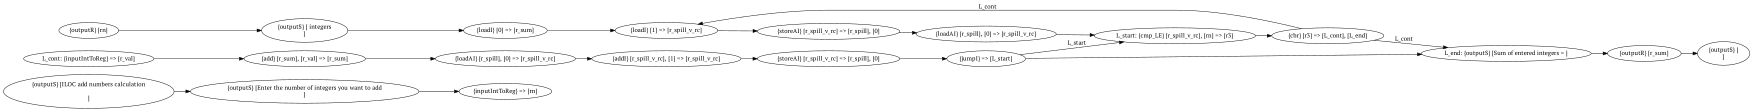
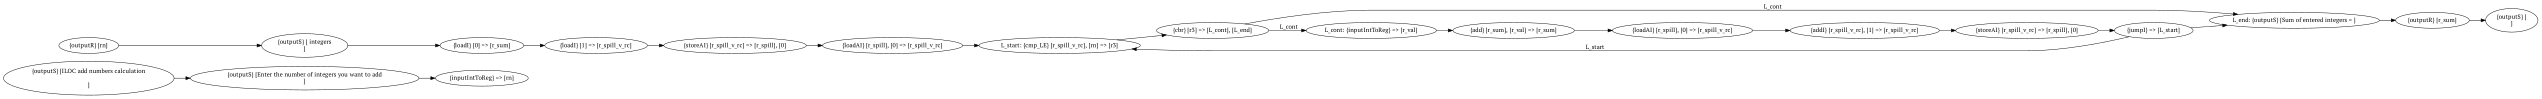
(1003, 10) -> (1285, 30)
